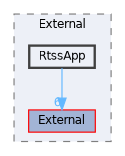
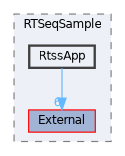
(63, 25) -> (63, 25)
